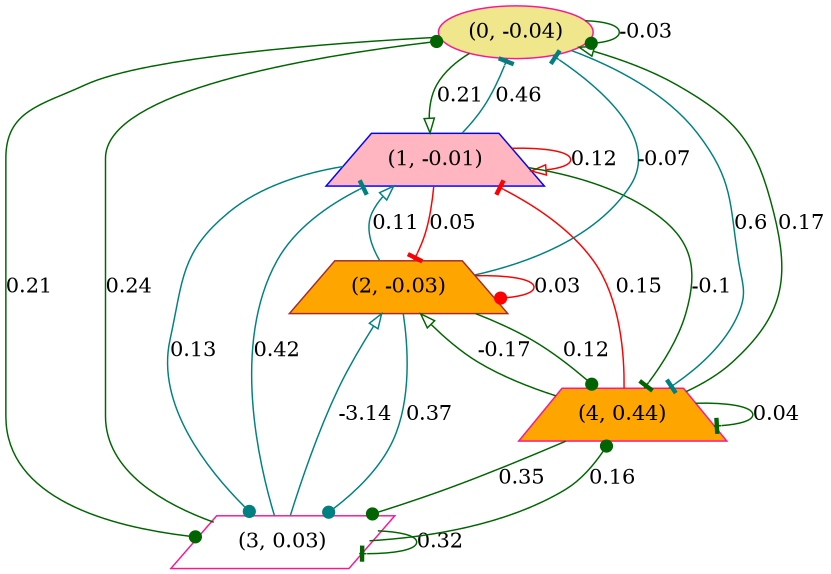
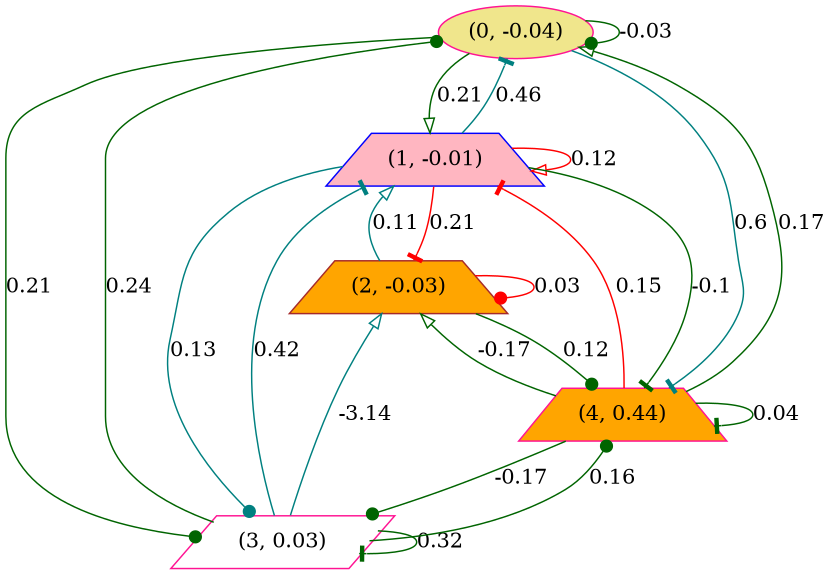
(612, 208) -> none
(453, 223) -> (453, 223)
(399, 423) -> none
(522, 478) -> (522, 478)
